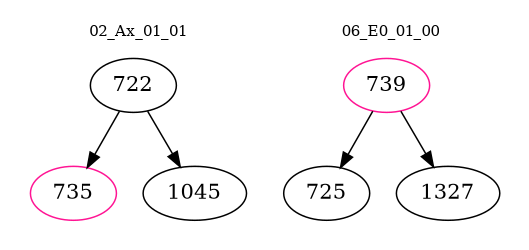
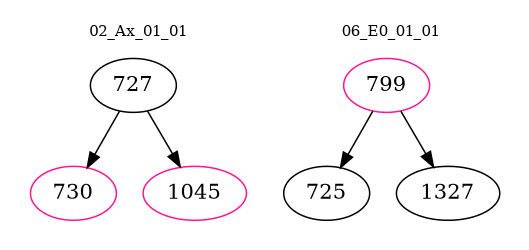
(391, 32) -> (391, 32)
(133, 85) -> (133, 85)
(387, 85) -> (387, 85)
(73, 193) -> (73, 193)
(195, 193) -> (195, 193)
